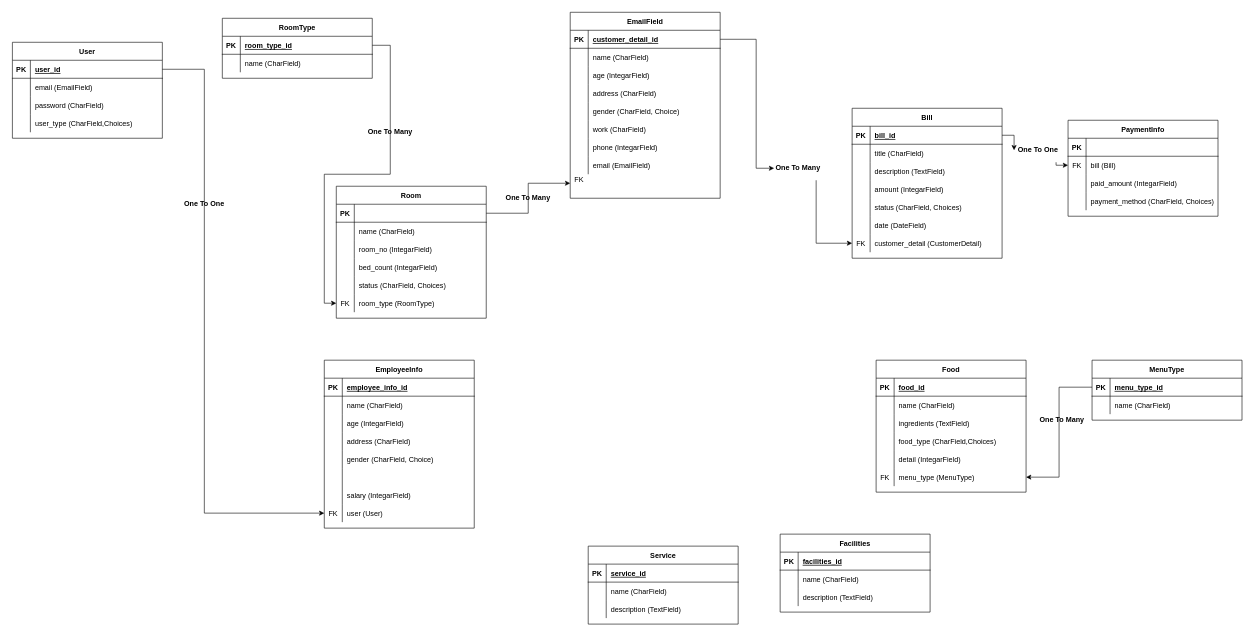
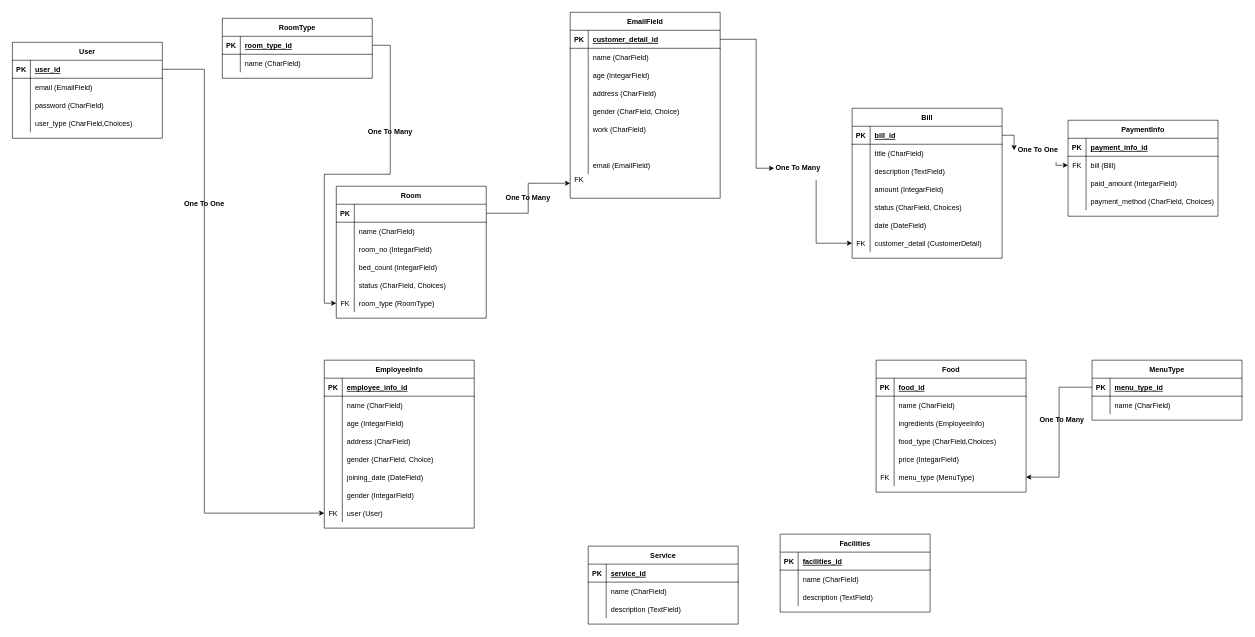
(654, 147) -> none
none -> (1152, 147)
(940, 424) -> (947, 424)
(936, 460) -> (935, 460)
none -> (408, 477)
(385, 496) -> (386, 496)
